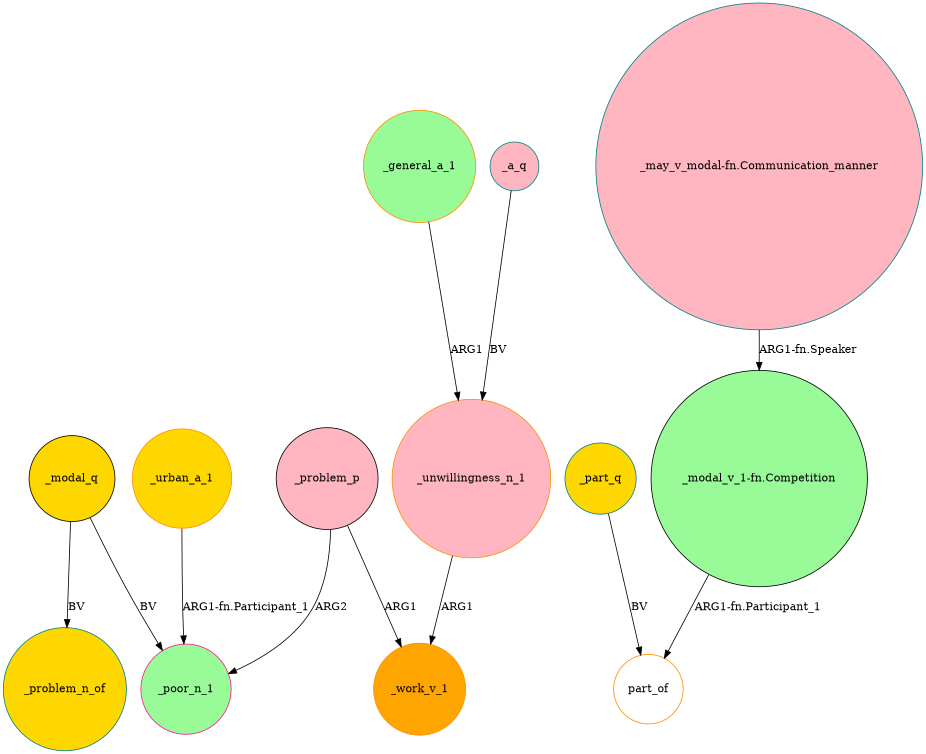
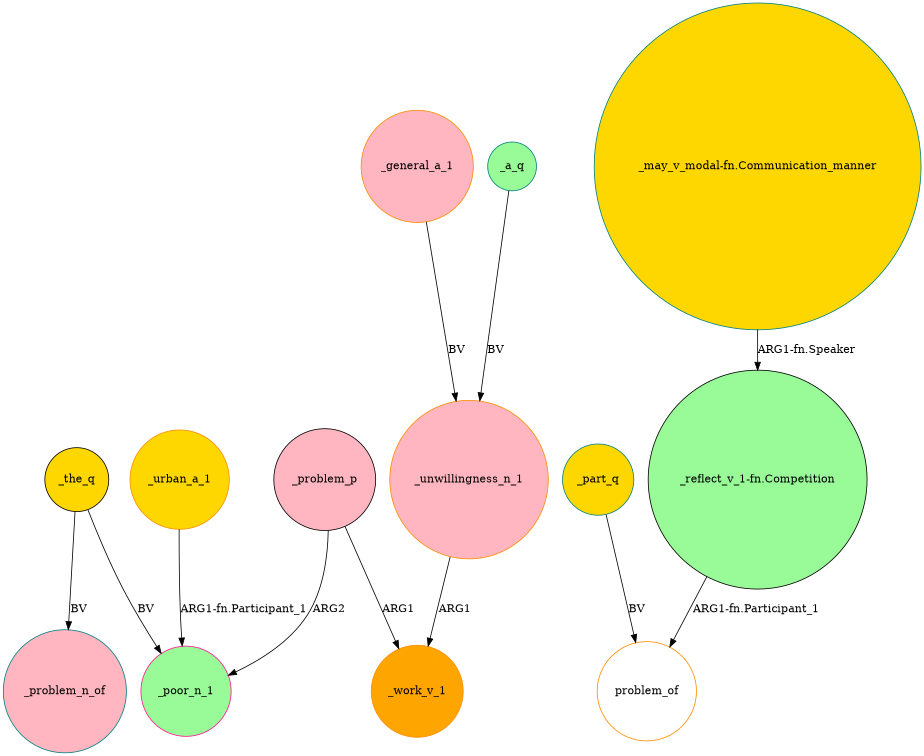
(420, 166) -> (417, 166)
(514, 166) -> (512, 166)
(759, 166) -> (758, 166)
(467, 350) -> (457, 350)
(72, 479) -> (77, 480)
(759, 479) -> (758, 480)
(65, 689) -> (65, 691)
(648, 689) -> (647, 691)
